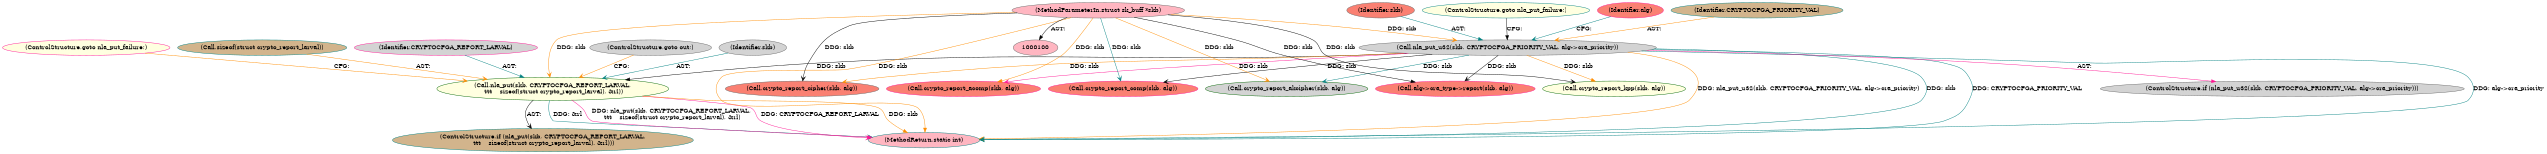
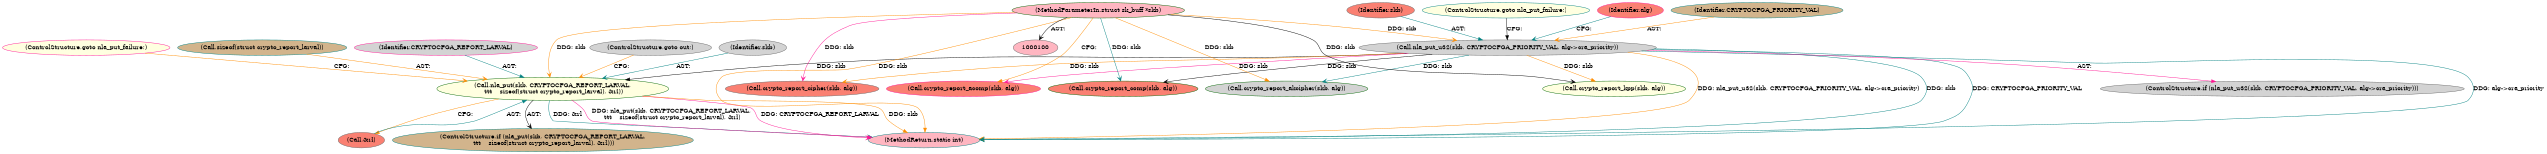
(1098, 10) -> (1098, 10)
(897, 19) -> (897, 19)
(1051, 26) -> (1051, 26)
(1090, 48) -> (1090, 48)
(1190, 49) -> (1190, 49)
(1123, 89) -> (1123, 89)
(1455, 89) -> none
none -> (361, 140)
